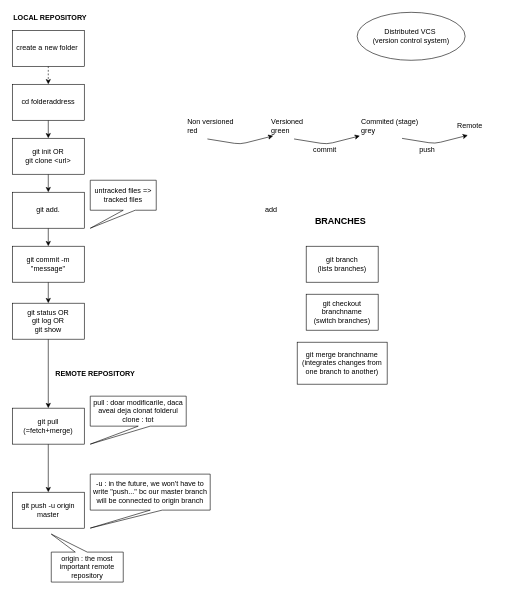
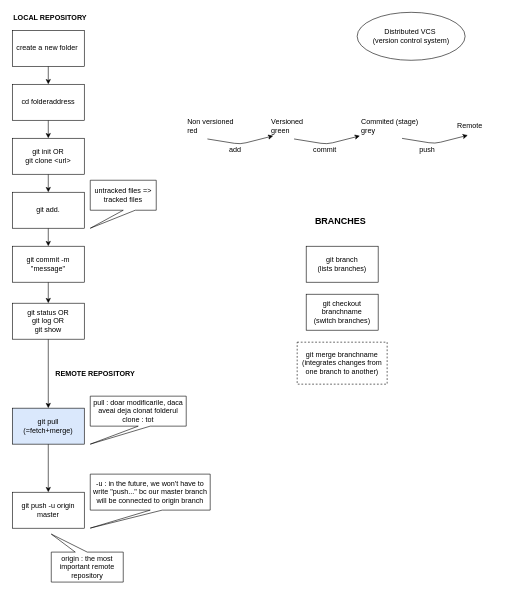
(48, 73) -> (48, 73)
(276, 210) -> (240, 150)
(342, 363) -> (342, 363)
(48, 426) -> (48, 426)
